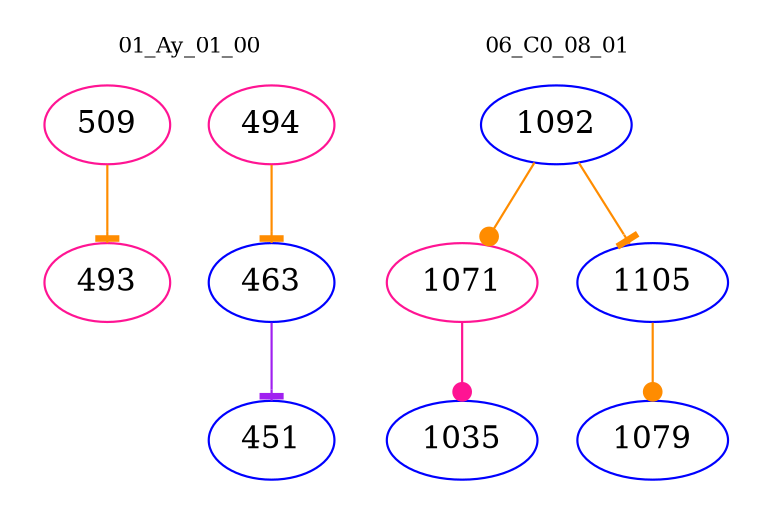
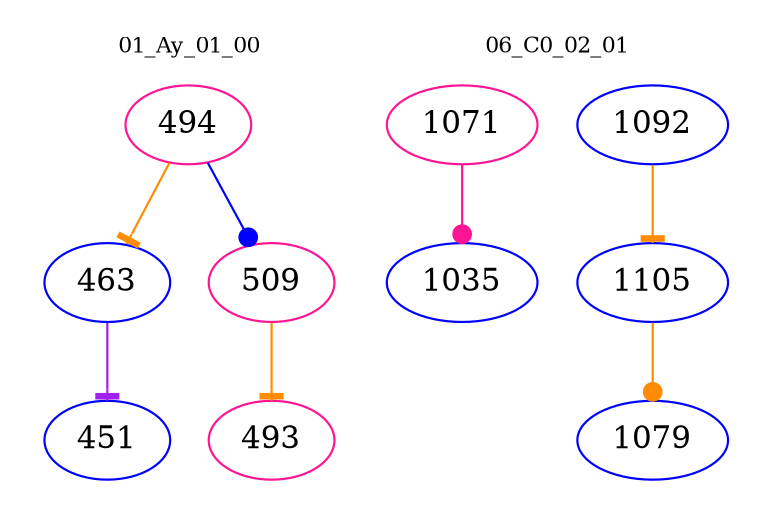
(557, 47) -> (557, 47)
none -> (226, 196)
(514, 196) -> none
